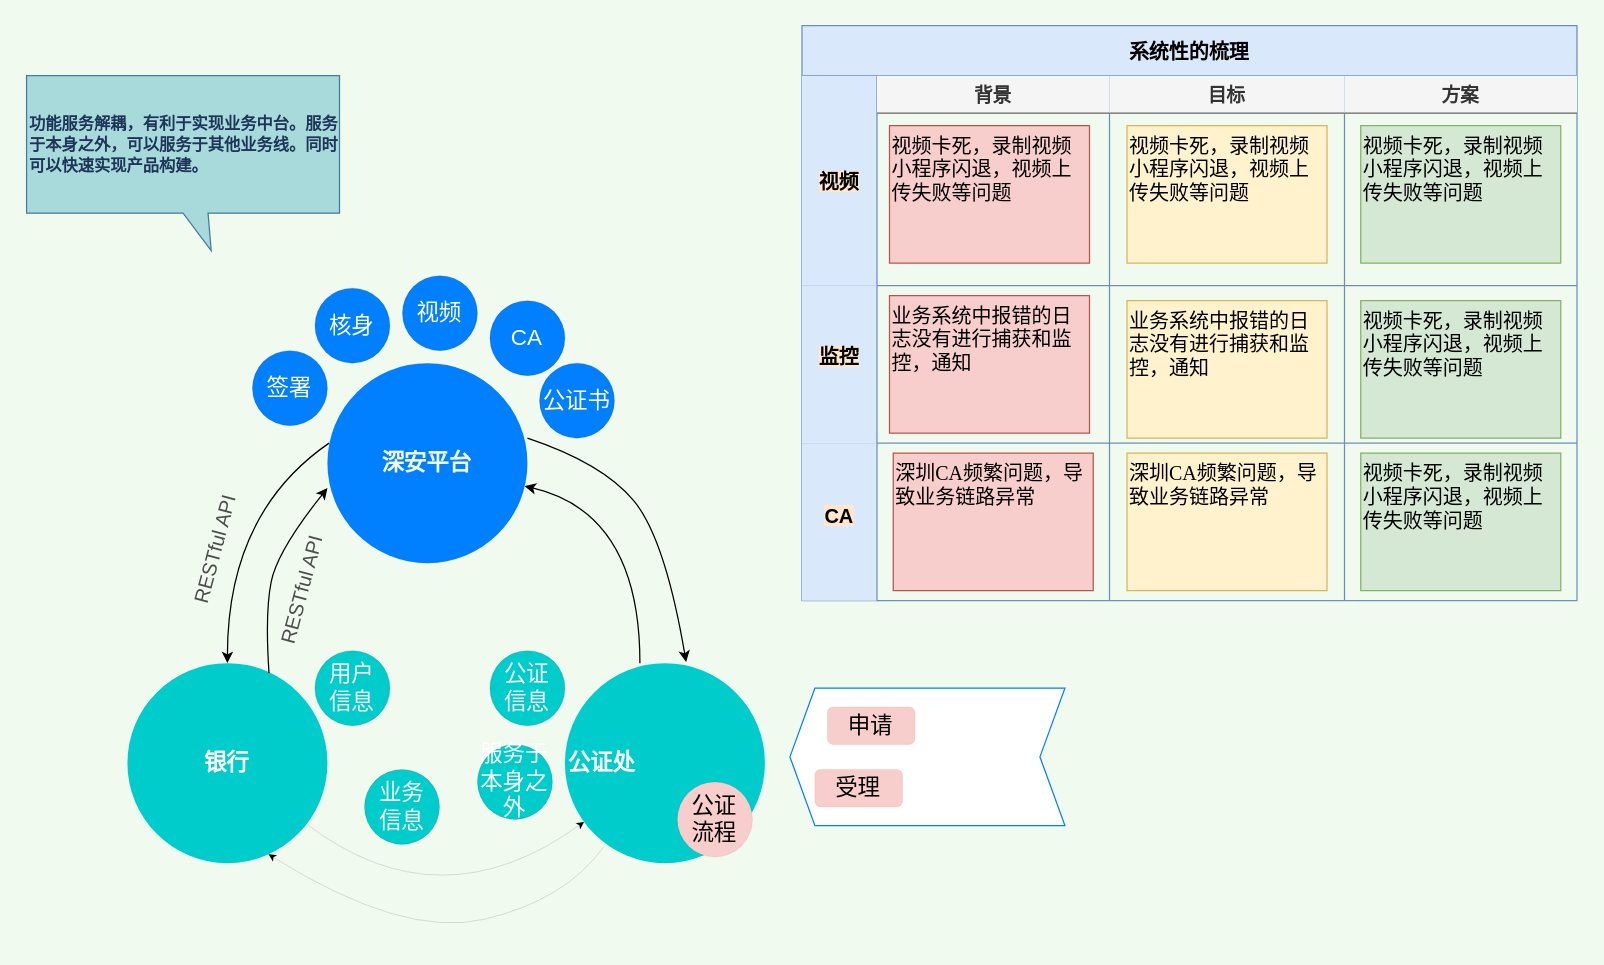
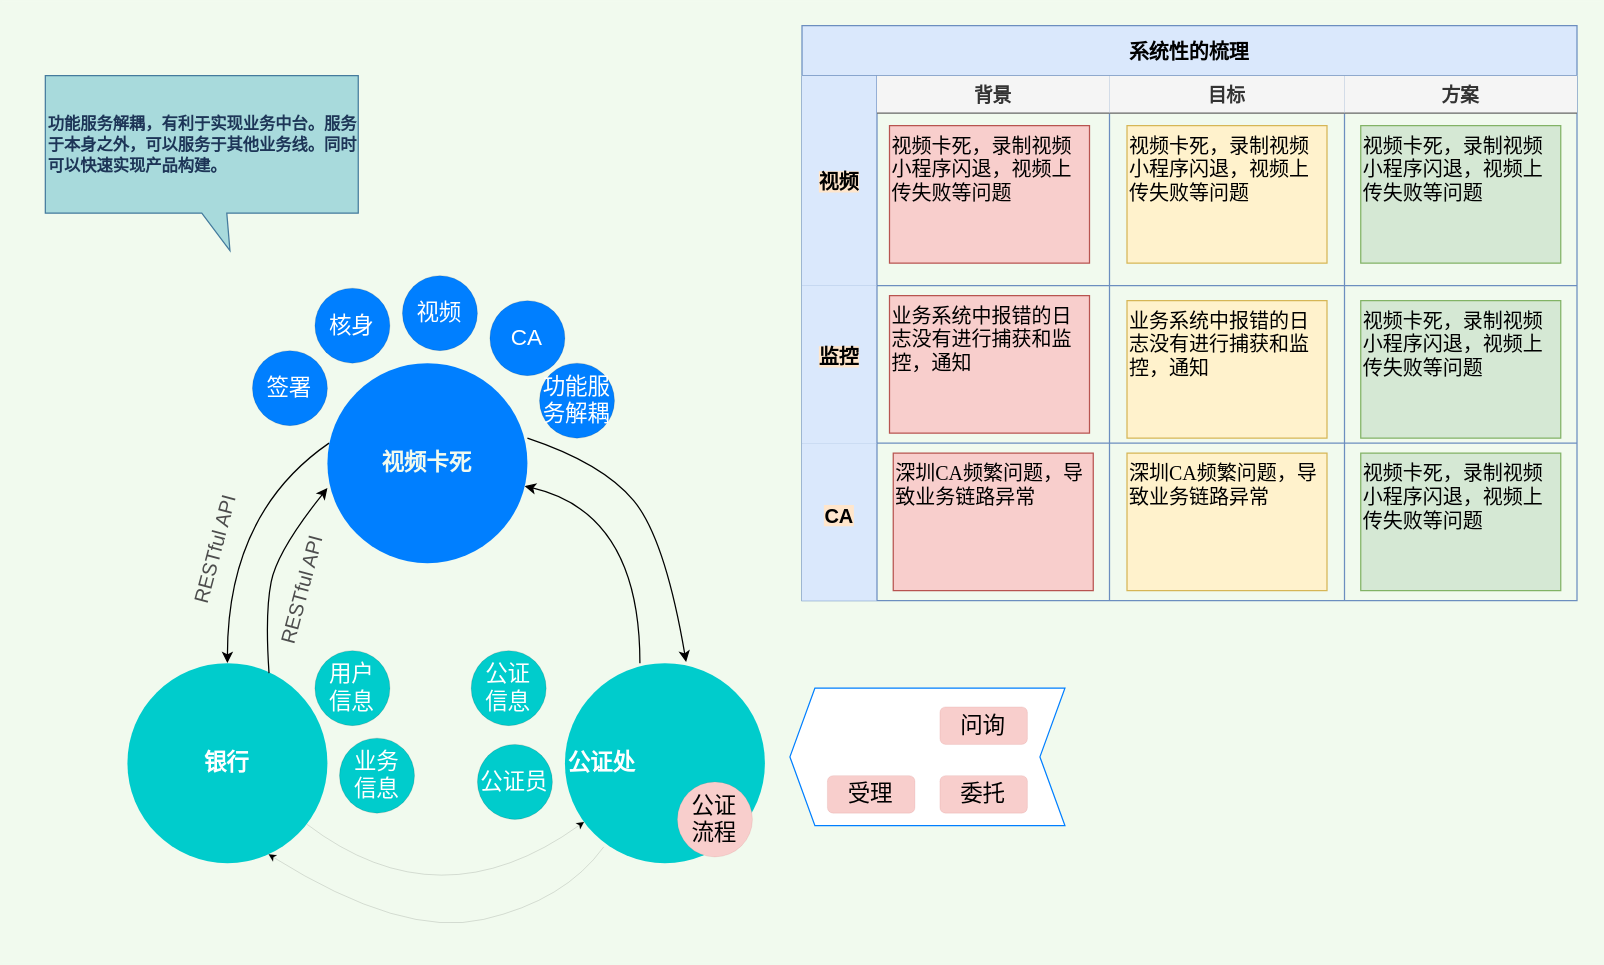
(183, 163) -> (202, 163)
(577, 401) -> (577, 401)
(427, 463) -> (427, 463)
(527, 688) -> (509, 688)
(871, 726) -> none
none -> (984, 726)
(514, 782) -> (514, 782)
(859, 788) -> (871, 794)
none -> (984, 794)
(402, 807) -> (377, 776)
